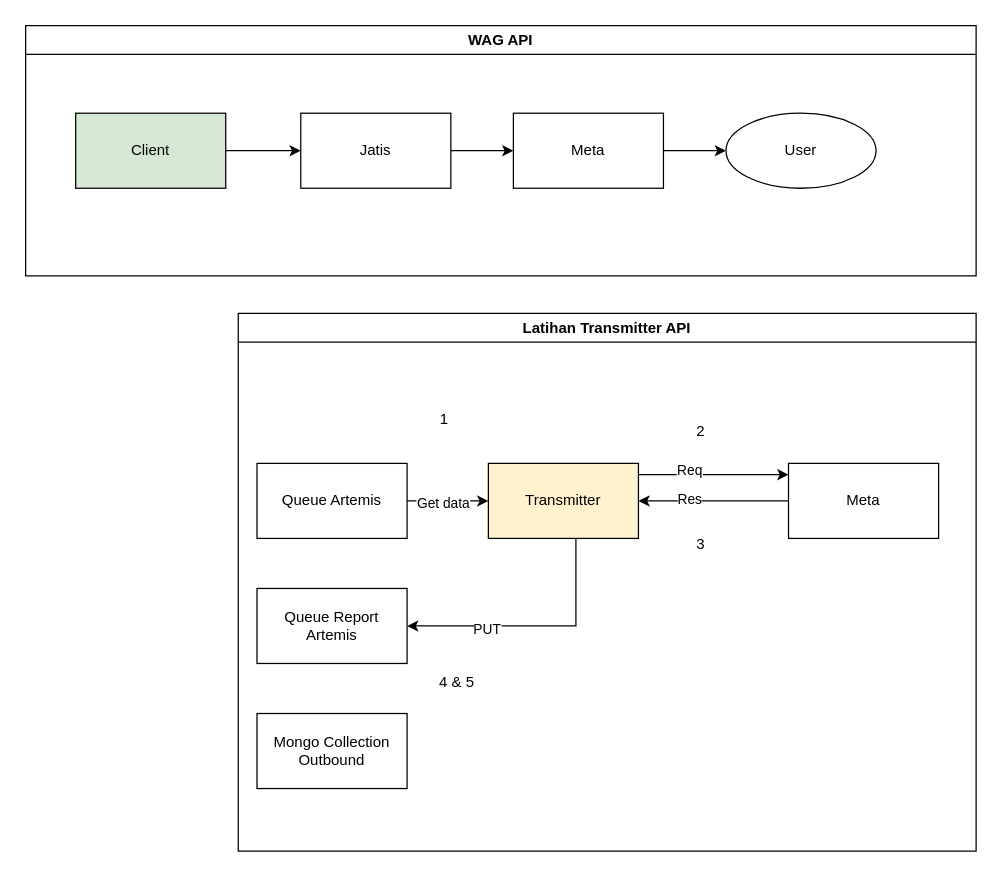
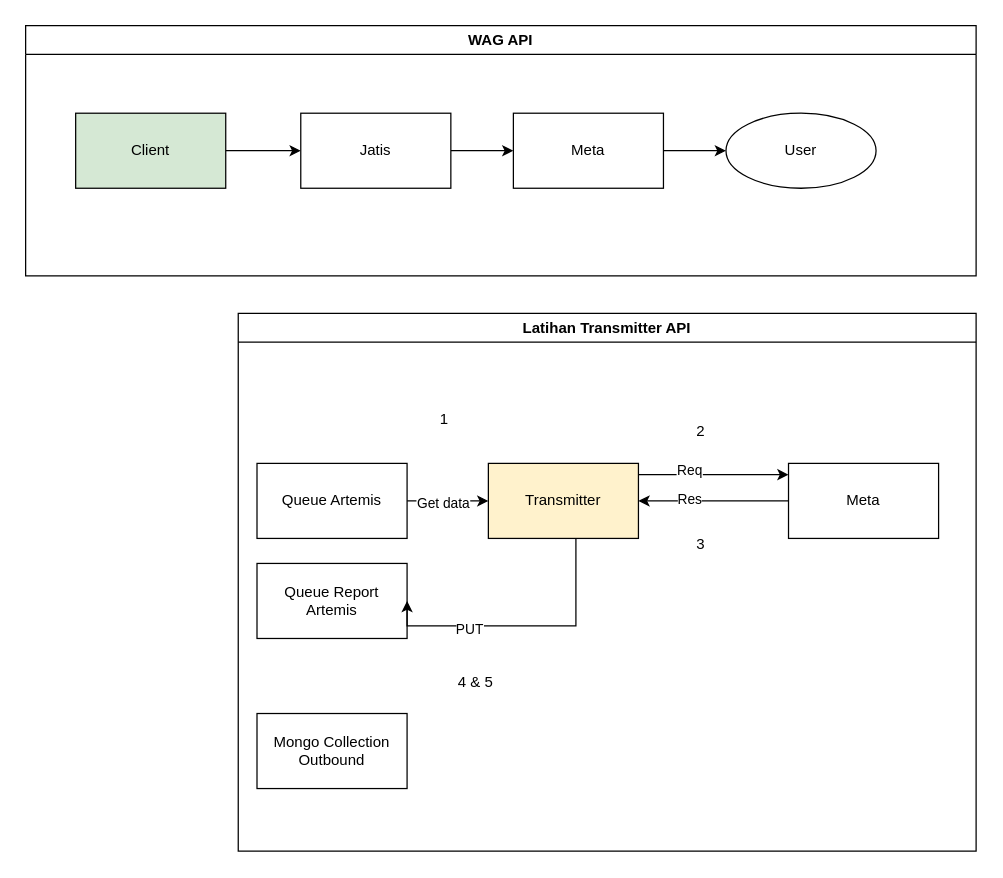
(332, 626) -> (332, 601)
(457, 682) -> (476, 682)
